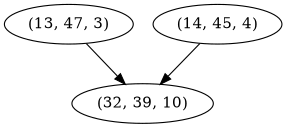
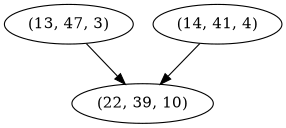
(218, 24) -> (218, 24)
(143, 104) -> (143, 104)
